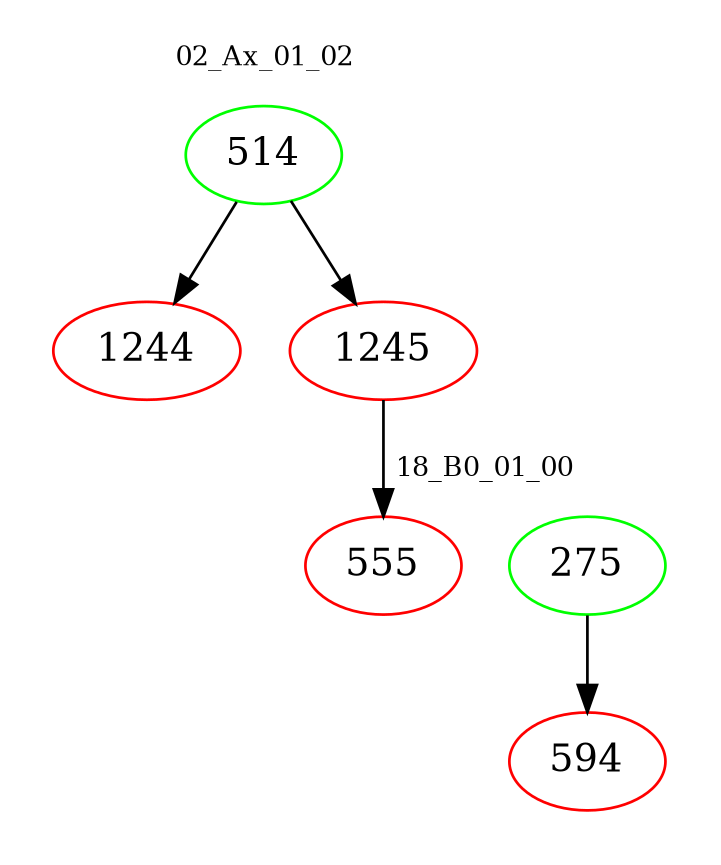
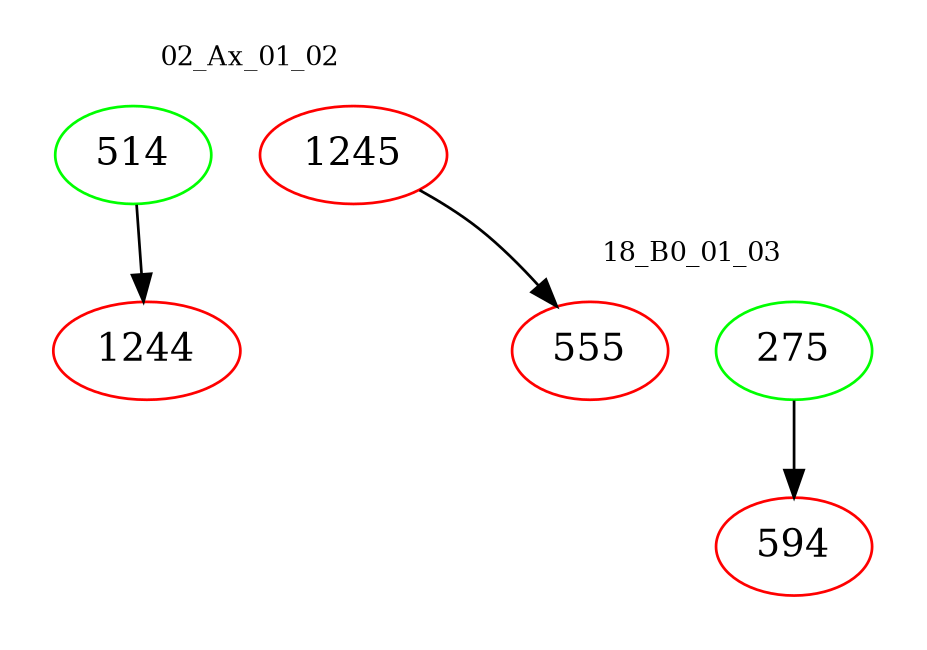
(316, 241) -> none
(485, 469) -> (692, 254)
